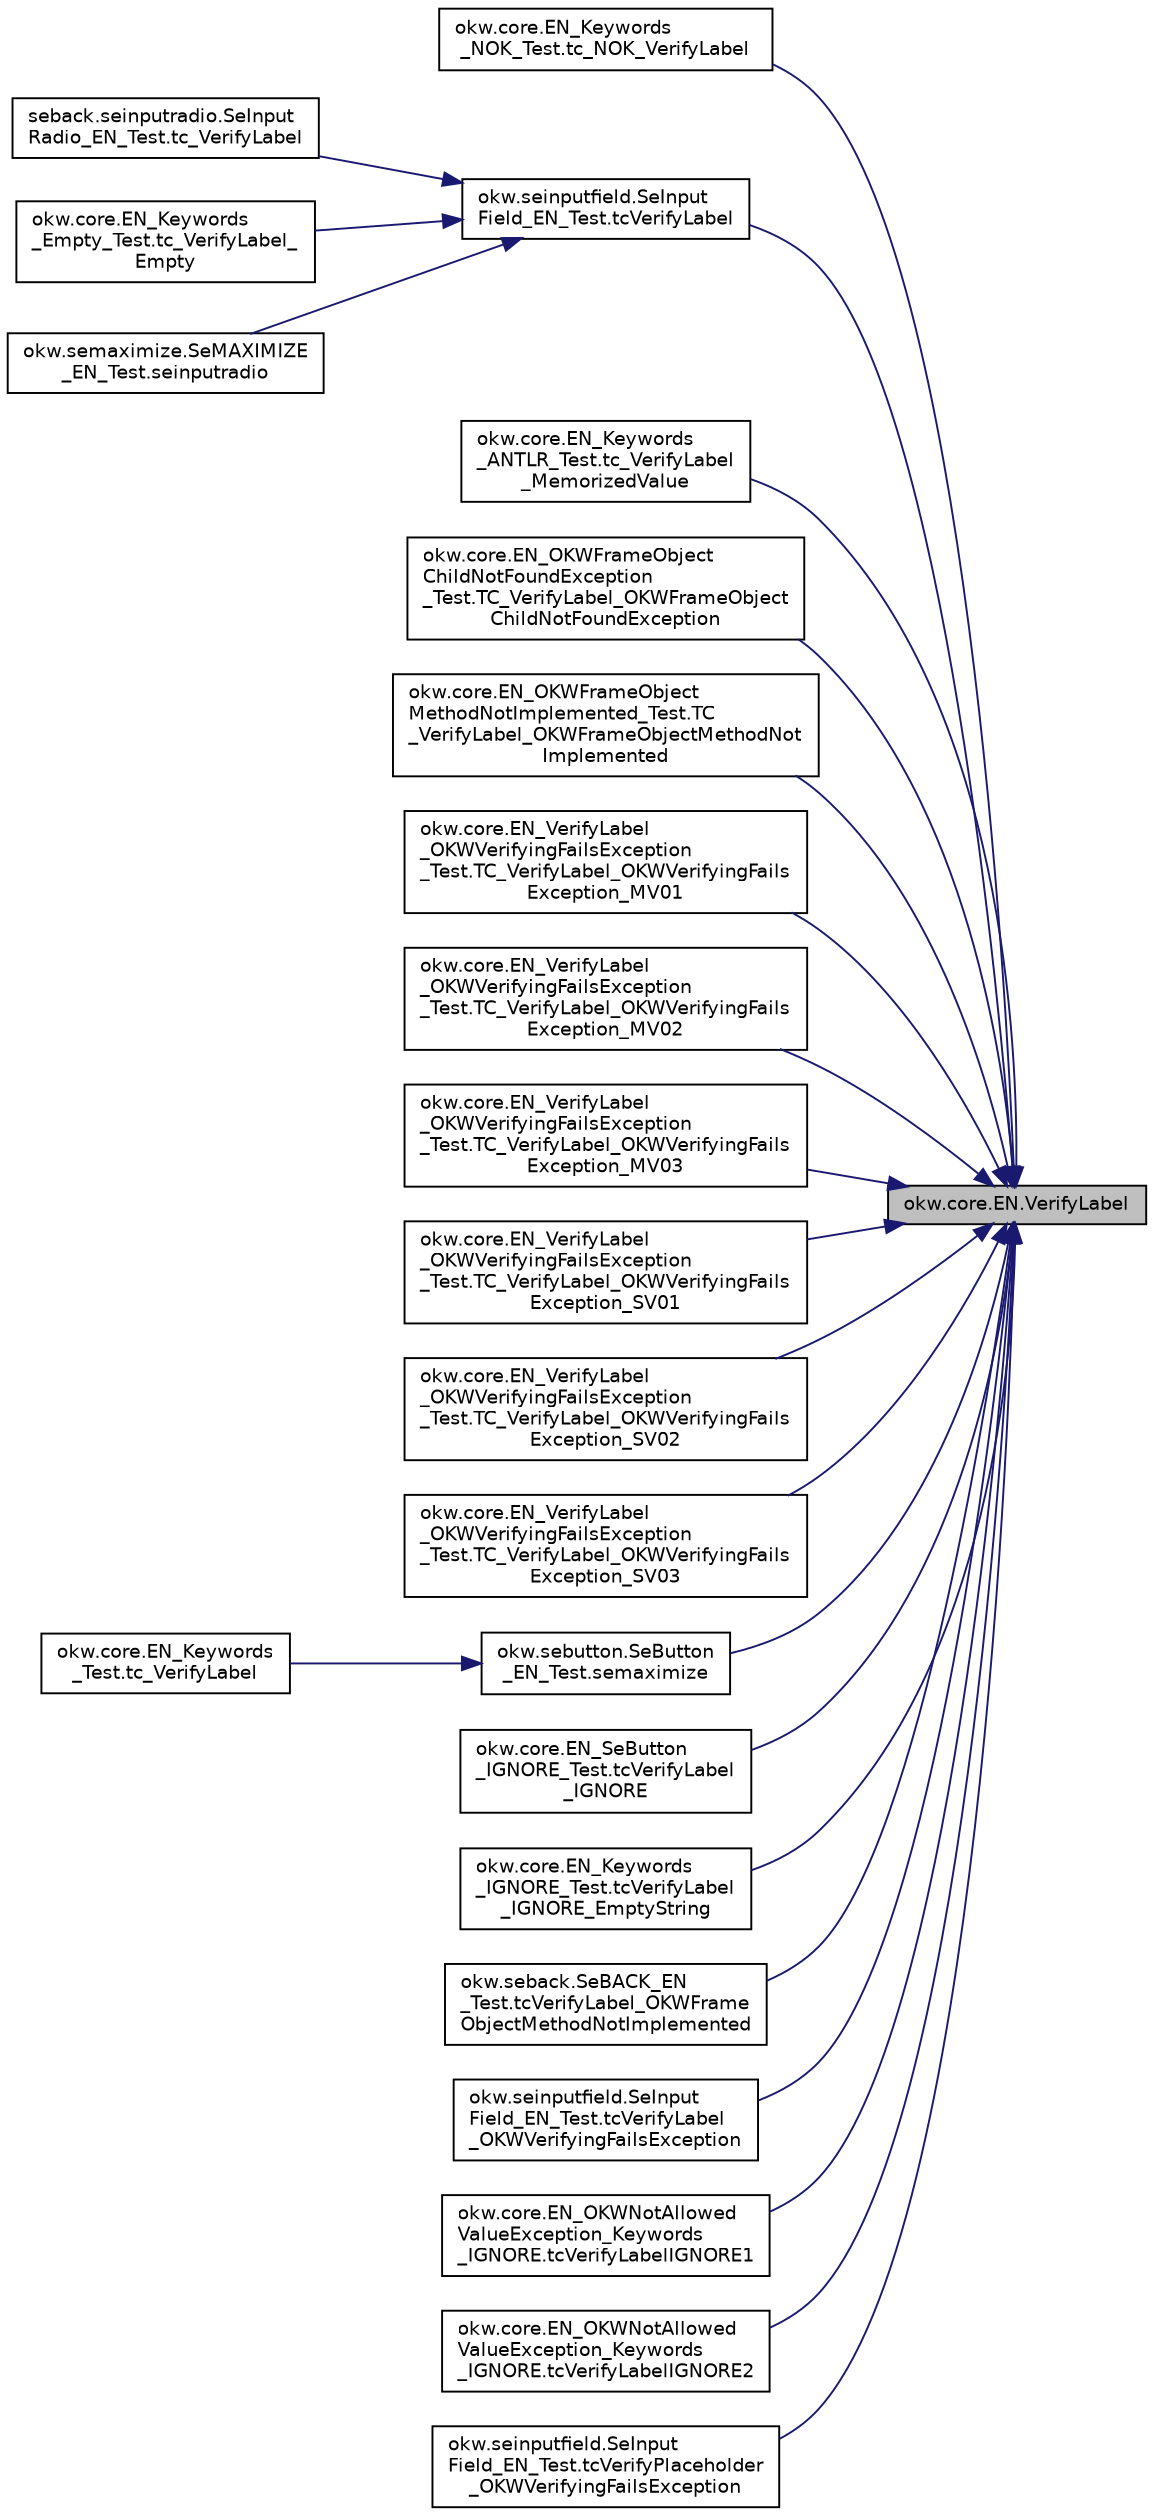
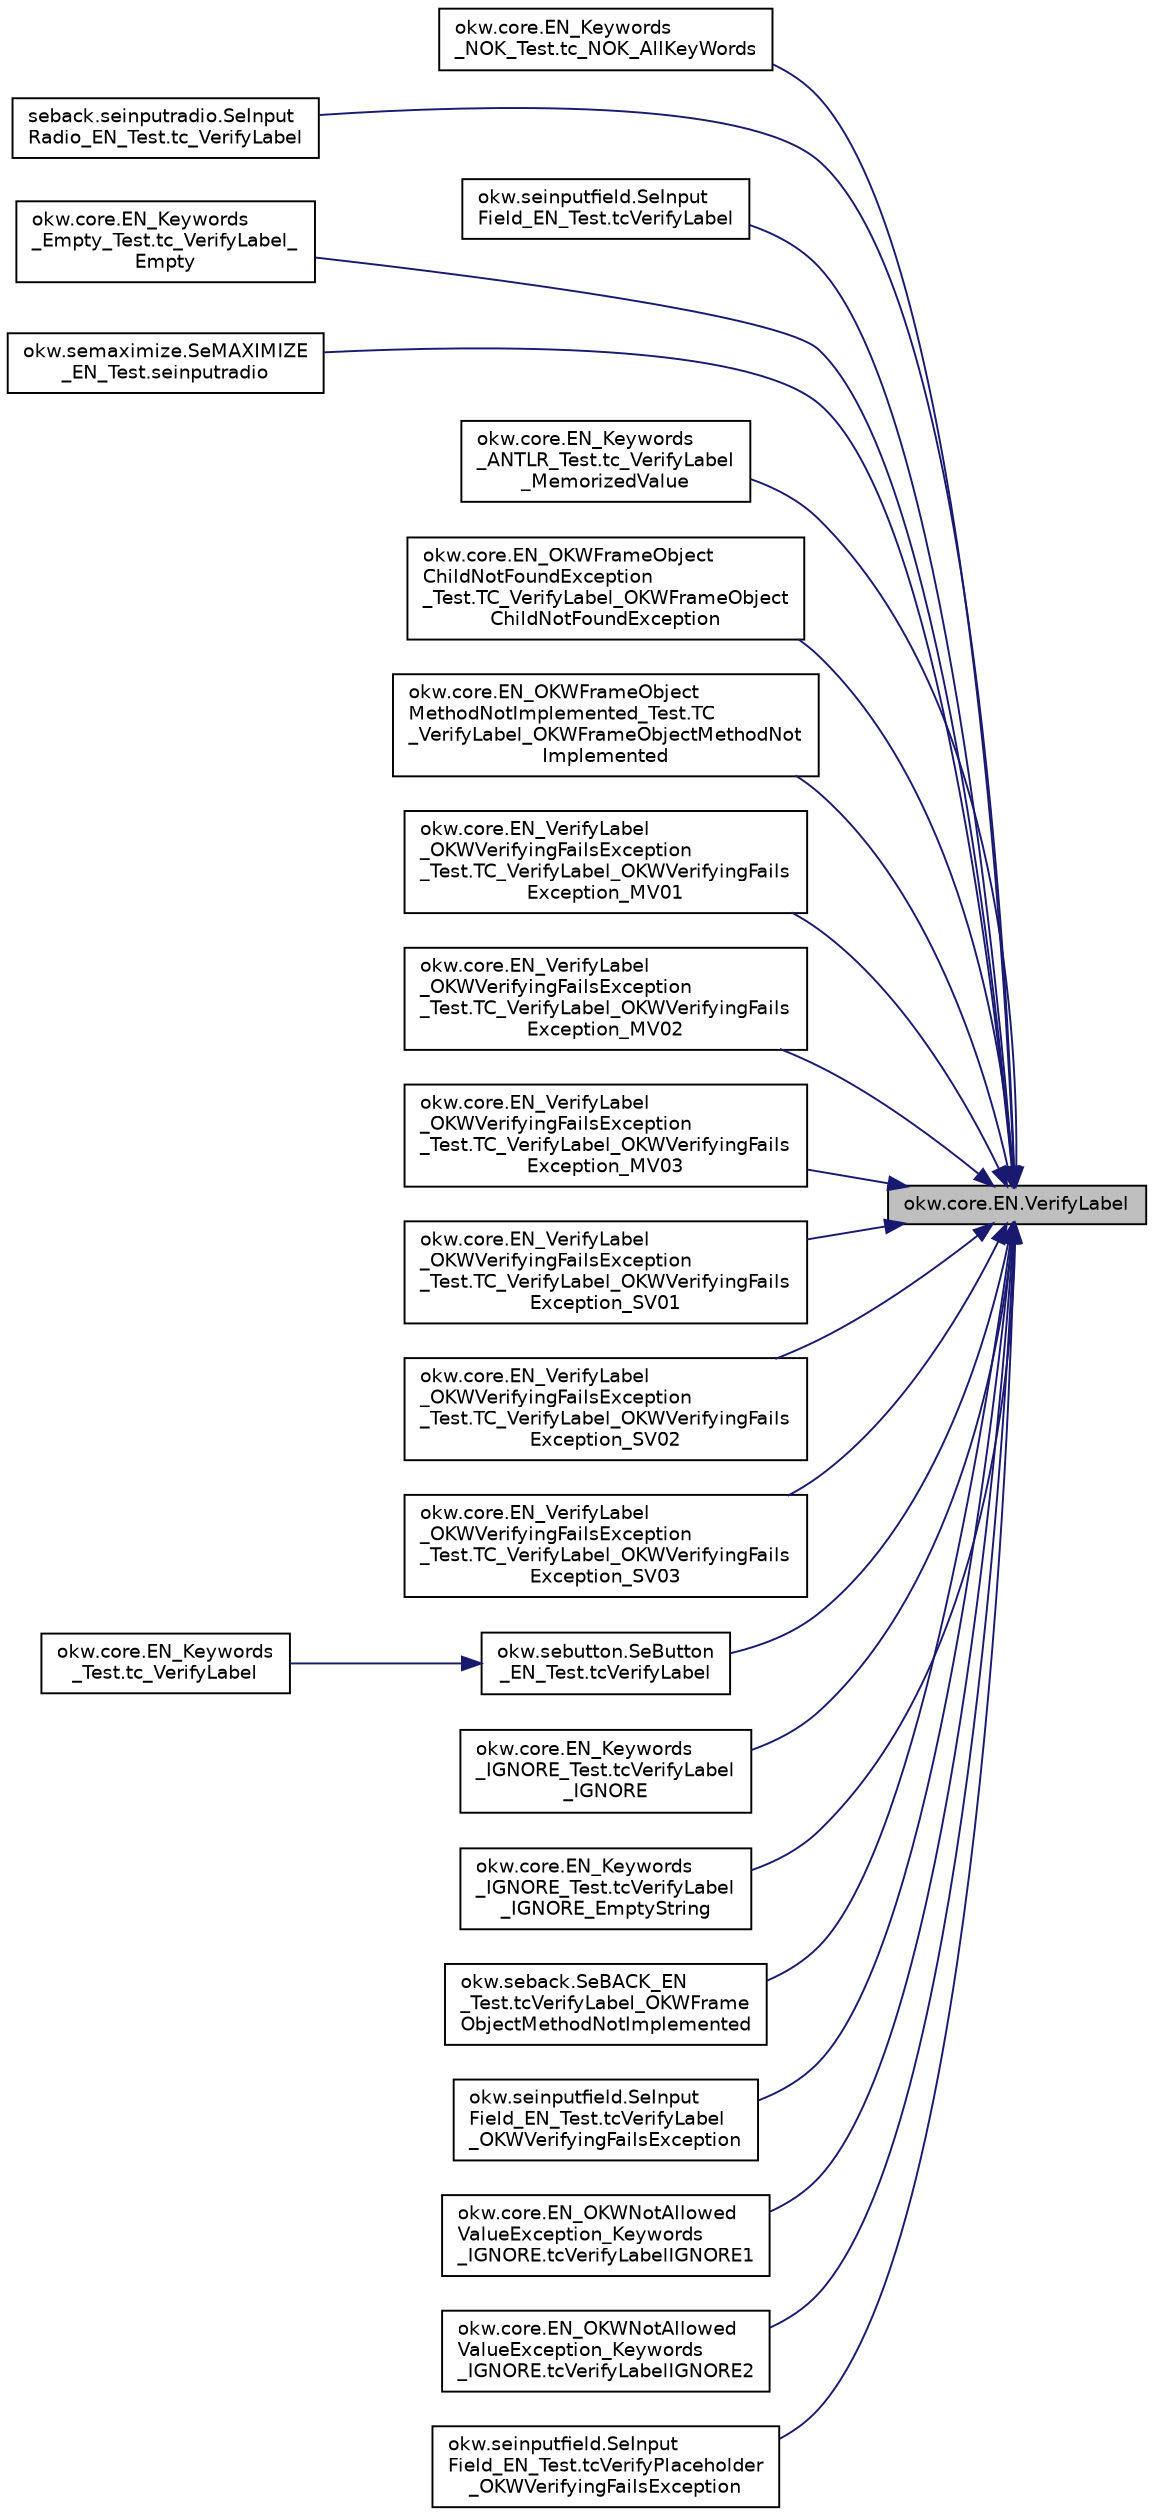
(606, 39) -> (606, 39)
(381, 168) -> (891, 290)
(379, 226) -> (896, 497)
(377, 289) -> (891, 530)
(606, 1663) -> (606, 1663)
(606, 1771) -> (606, 1771)
